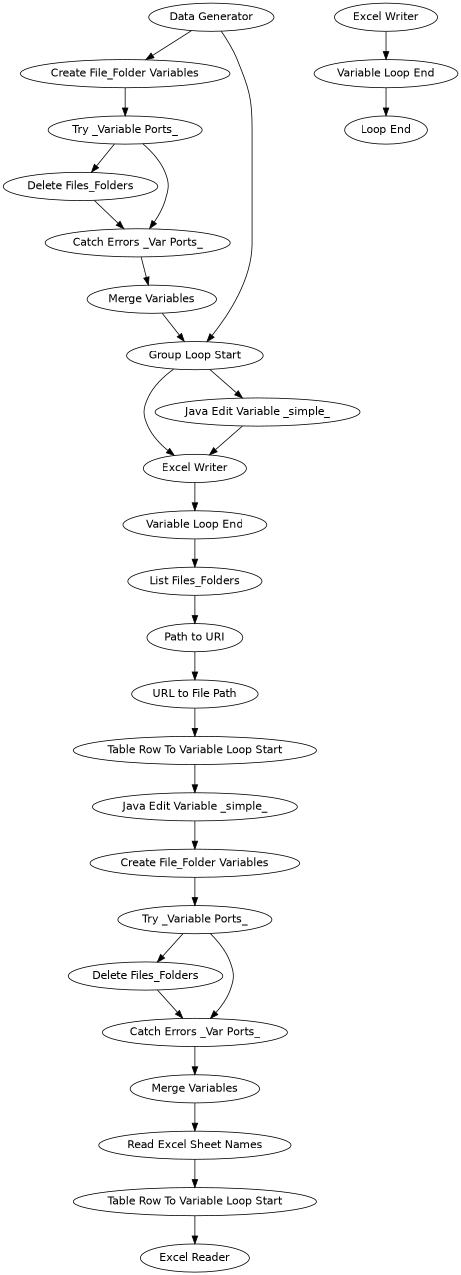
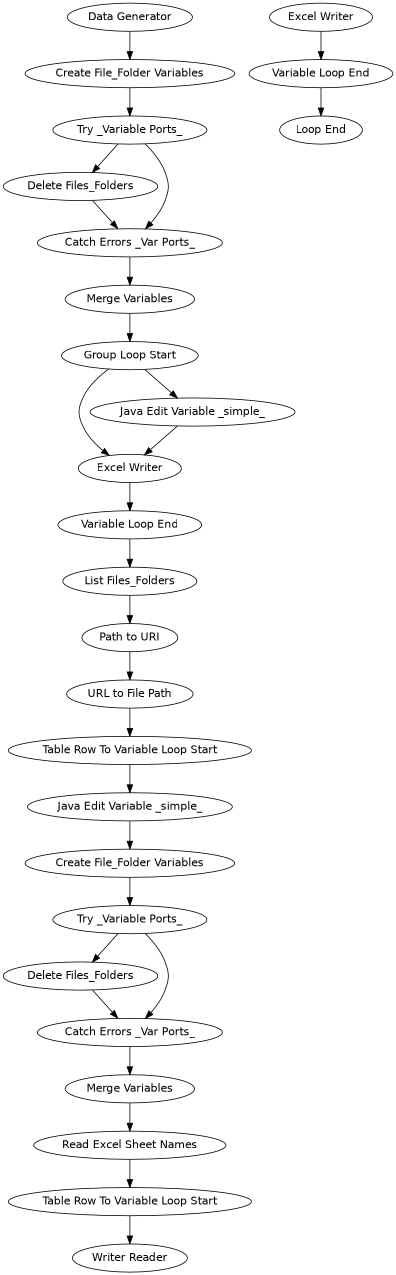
(252, 185) -> none
(195, 1258) -> (130, 1258)
